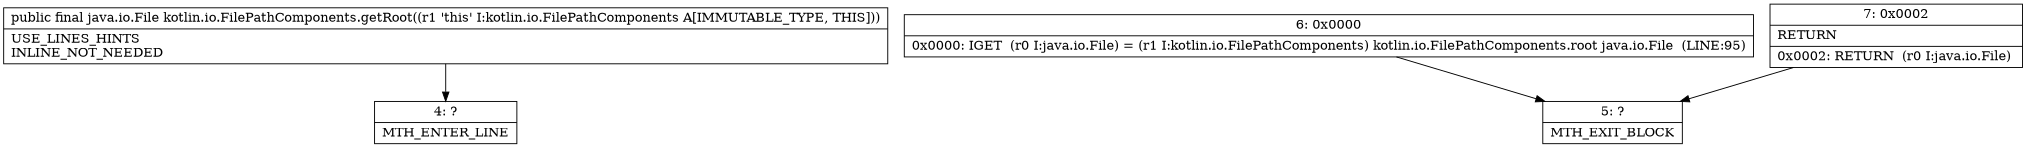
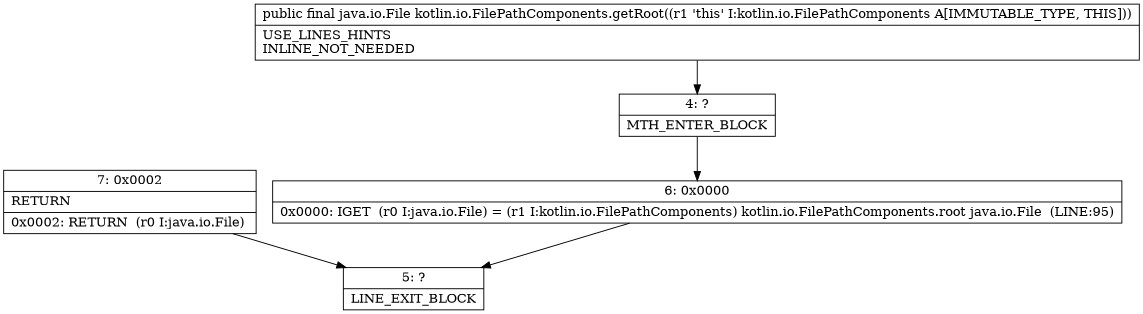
(446, 133) -> (697, 125)
(1613, 133) -> (414, 299)
none -> (697, 154)
